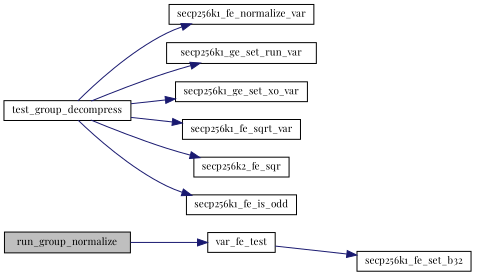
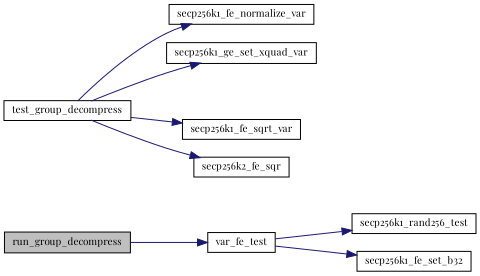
(241, 53) -> (241, 53)
(241, 92) -> none
(241, 205) -> none
none -> (414, 224)
(67, 242) -> (67, 242)
